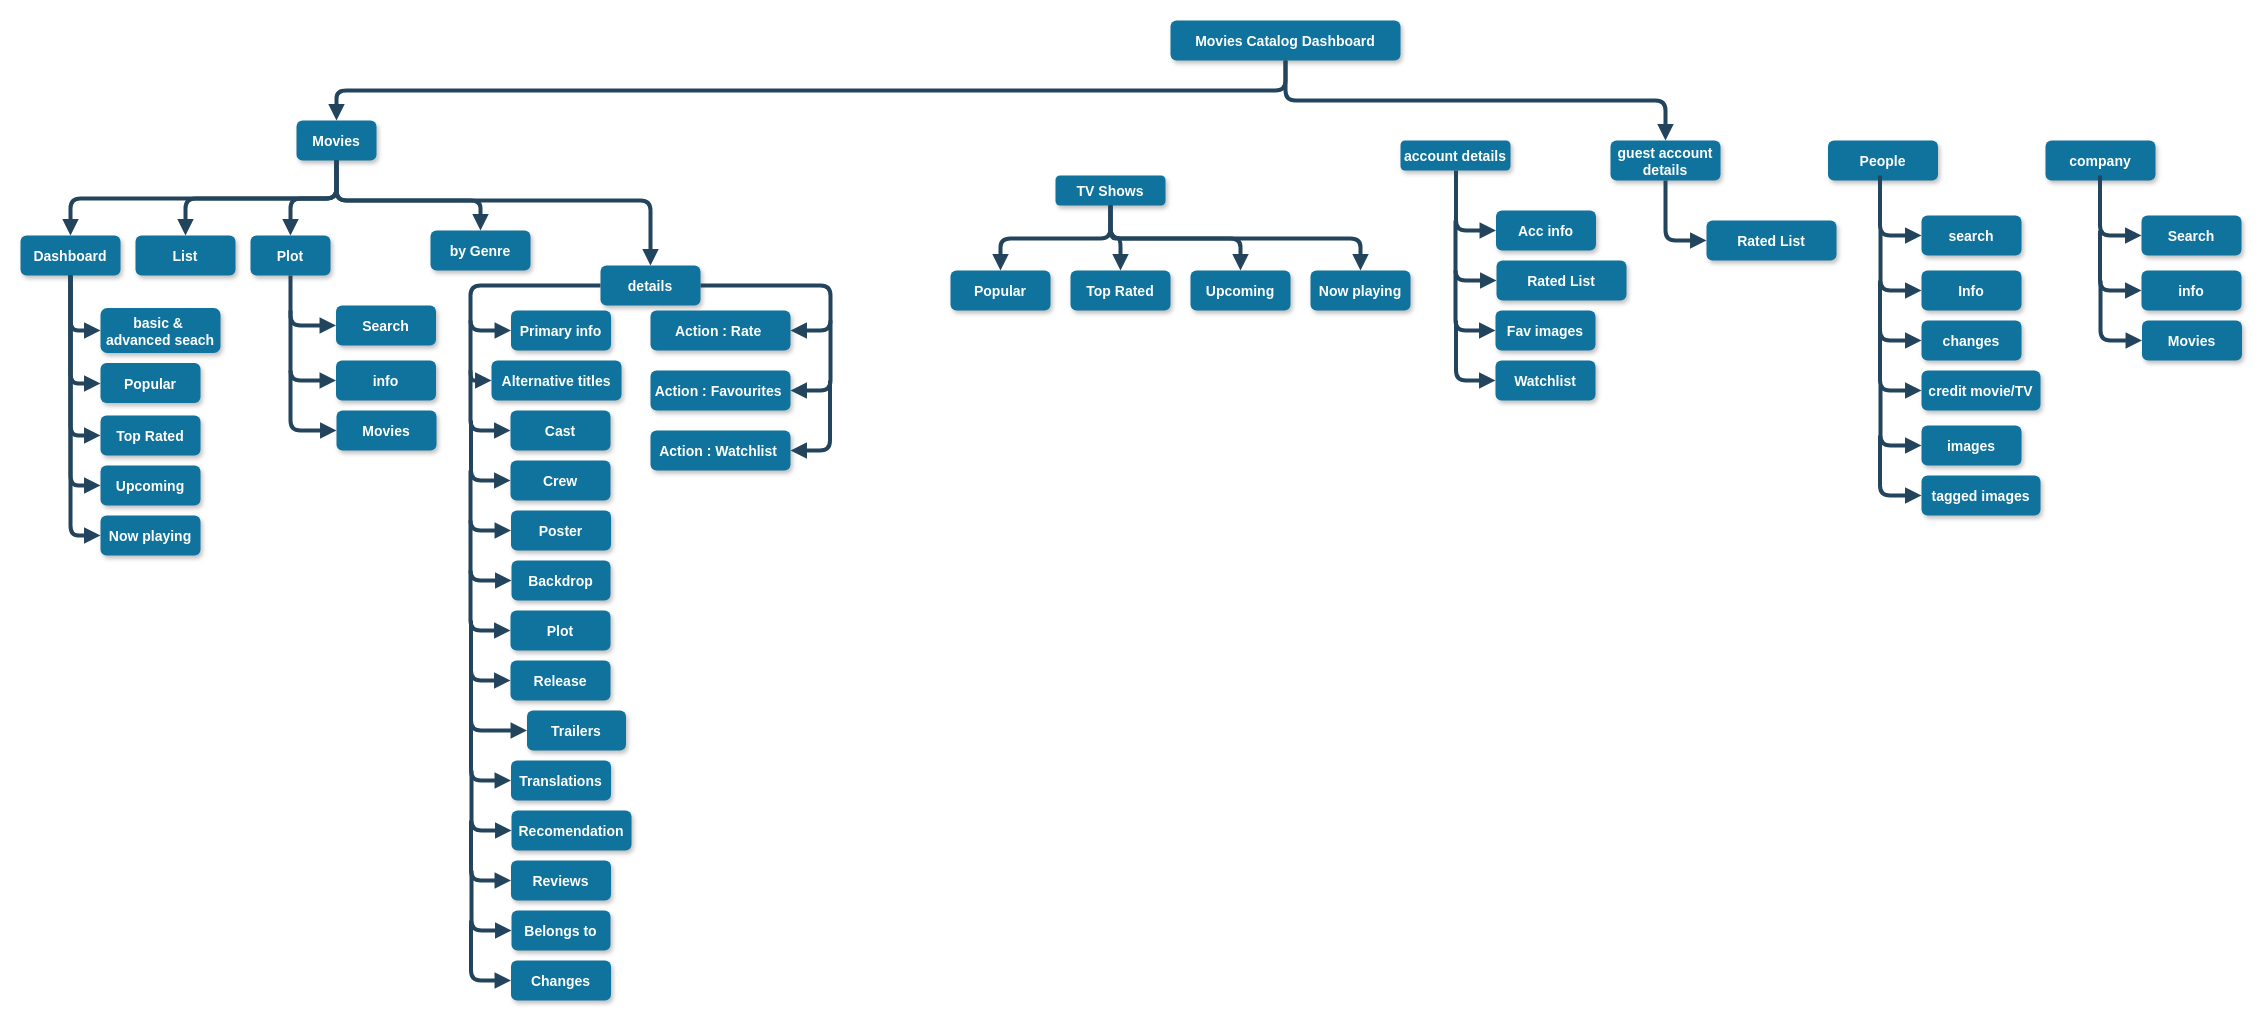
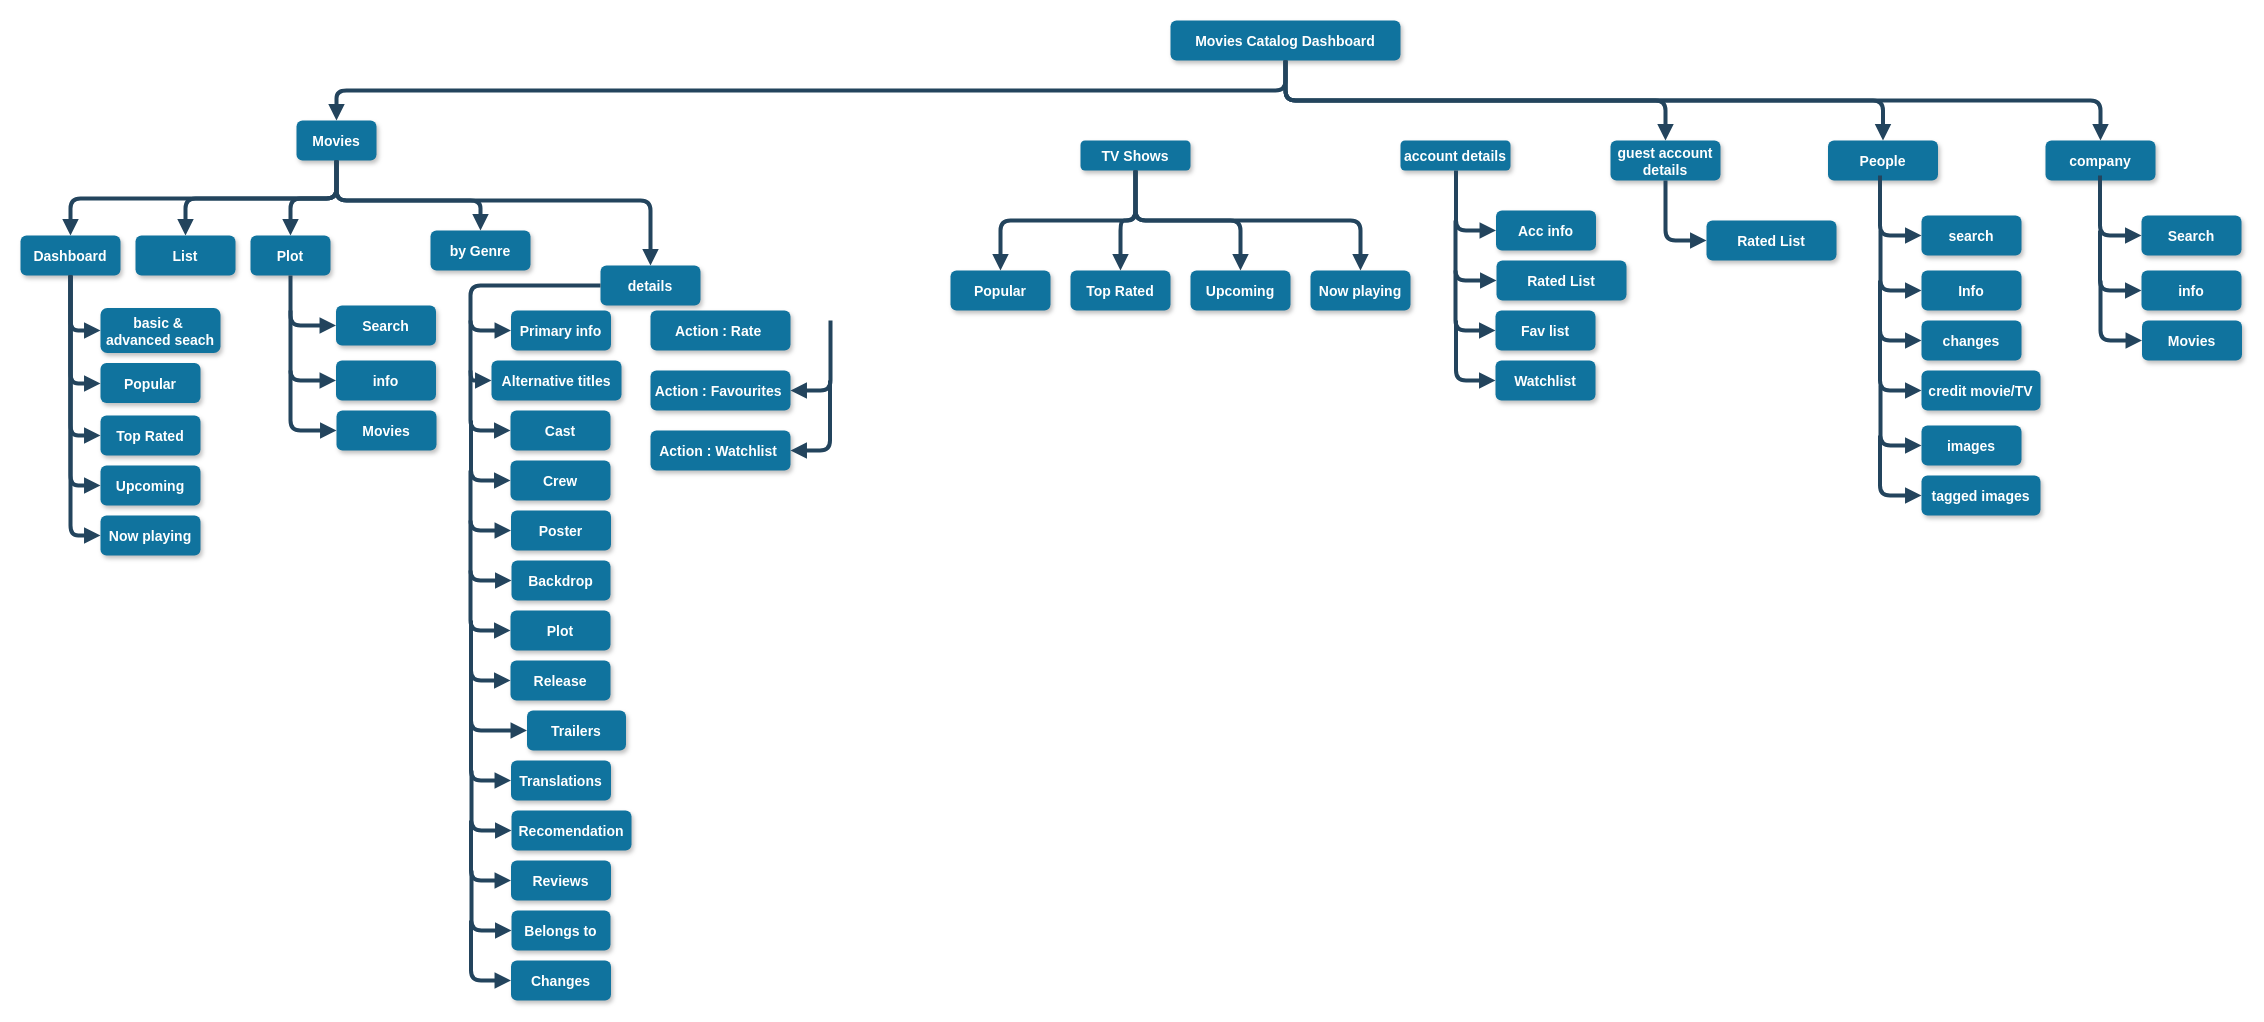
none -> (1998, 101)
none -> (1883, 115)
(1111, 191) -> (1136, 156)
(791, 286) -> none
(1545, 331) -> (1545, 331)
